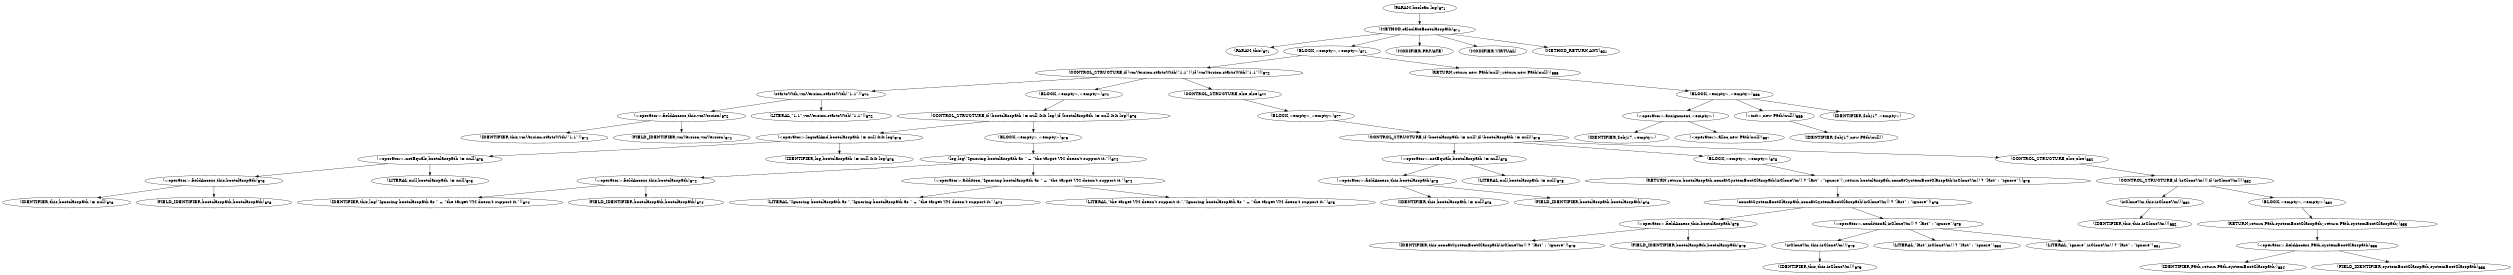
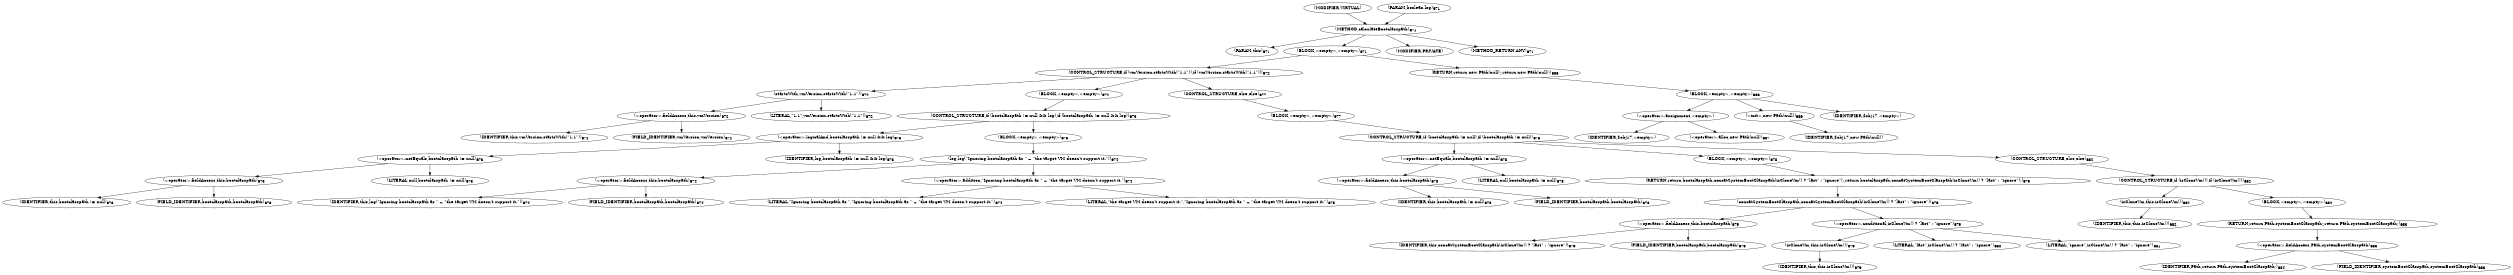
(1455, 40) -> (1355, 18)
(1604, 51) -> (1530, 51)
